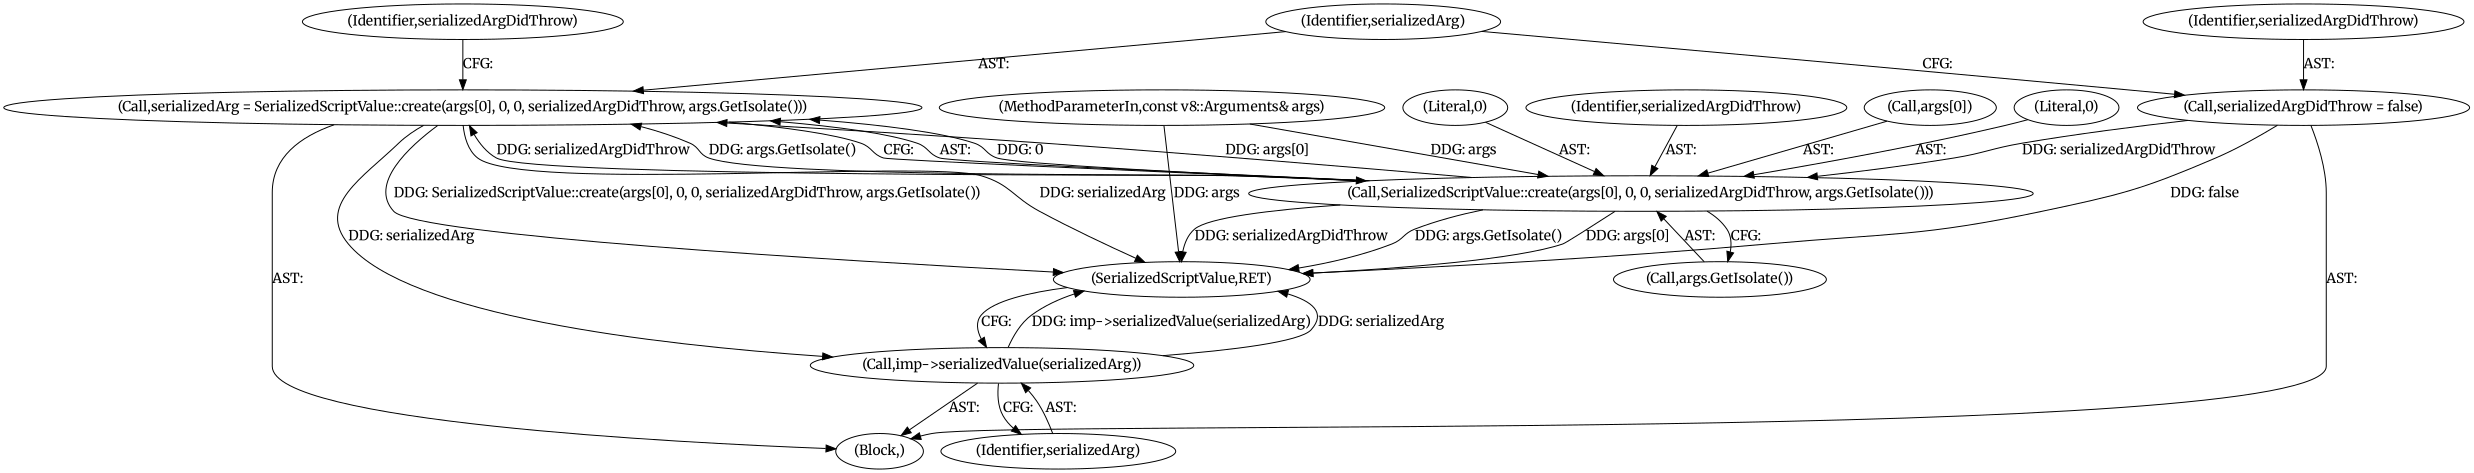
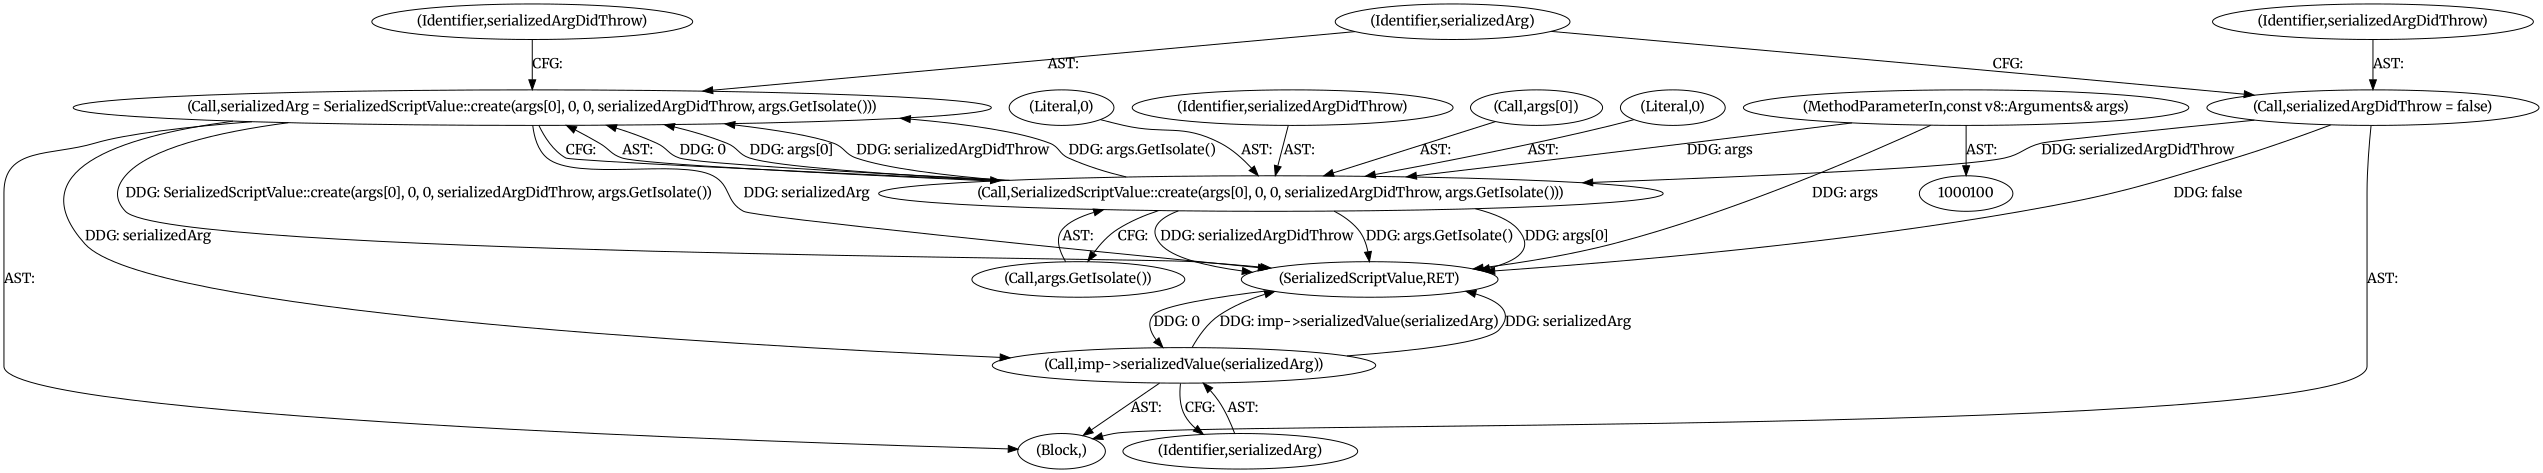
none -> (1966, 194)
(998, 322) -> (1177, 322)
